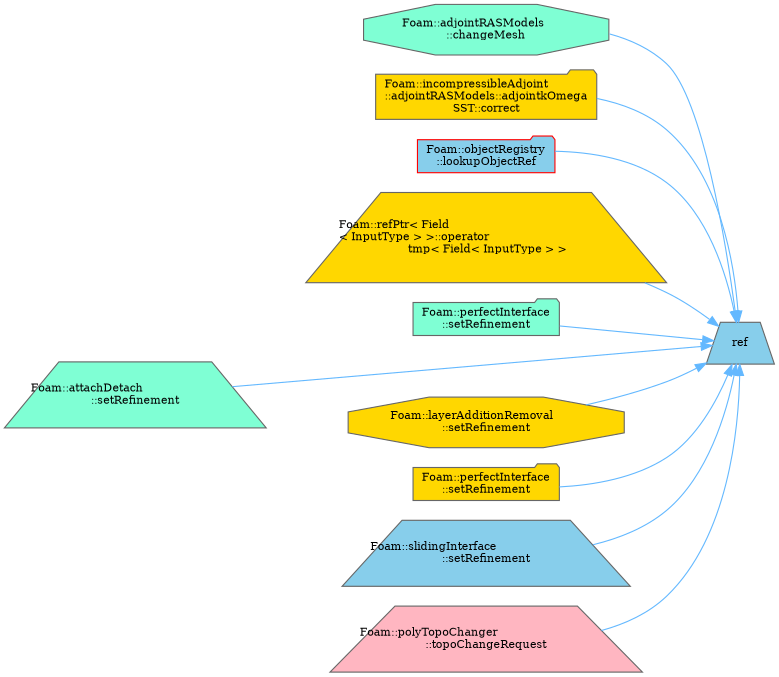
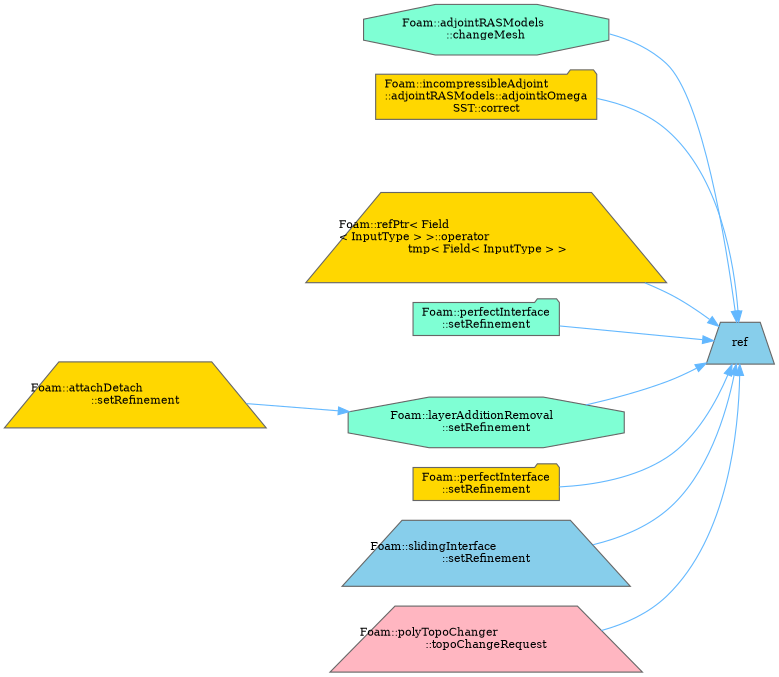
(486, 156) -> none
(467, 367) -> (292, 407)
(135, 395) -> (135, 395)
(486, 422) -> (486, 422)
